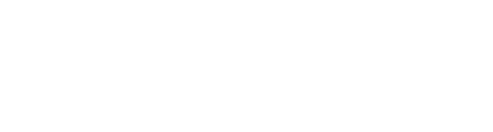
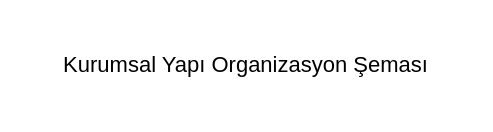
none -> (246, 66)
